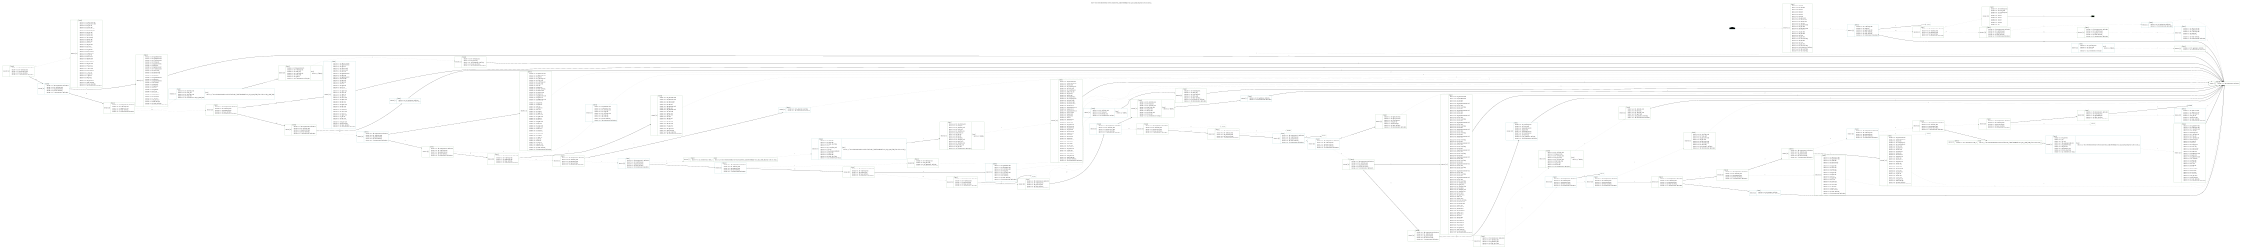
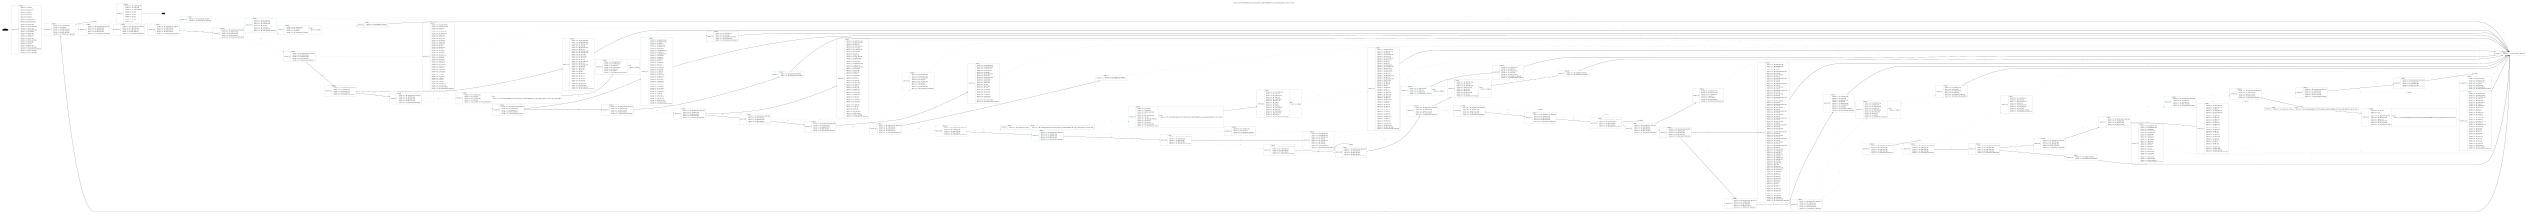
none -> (228, 33)
